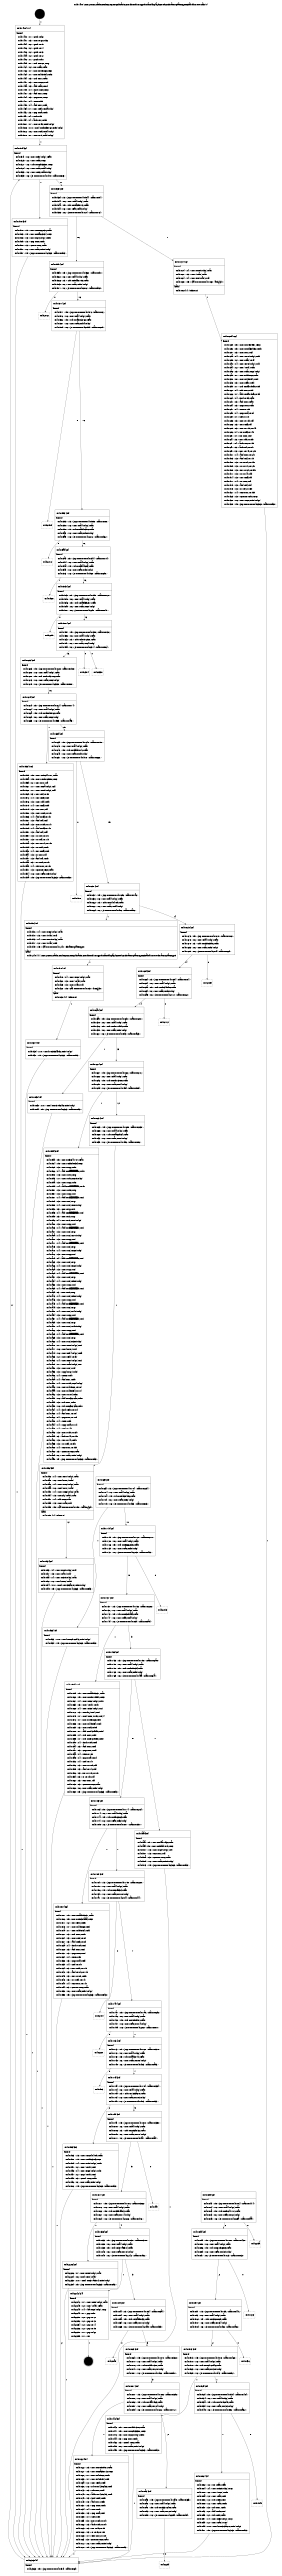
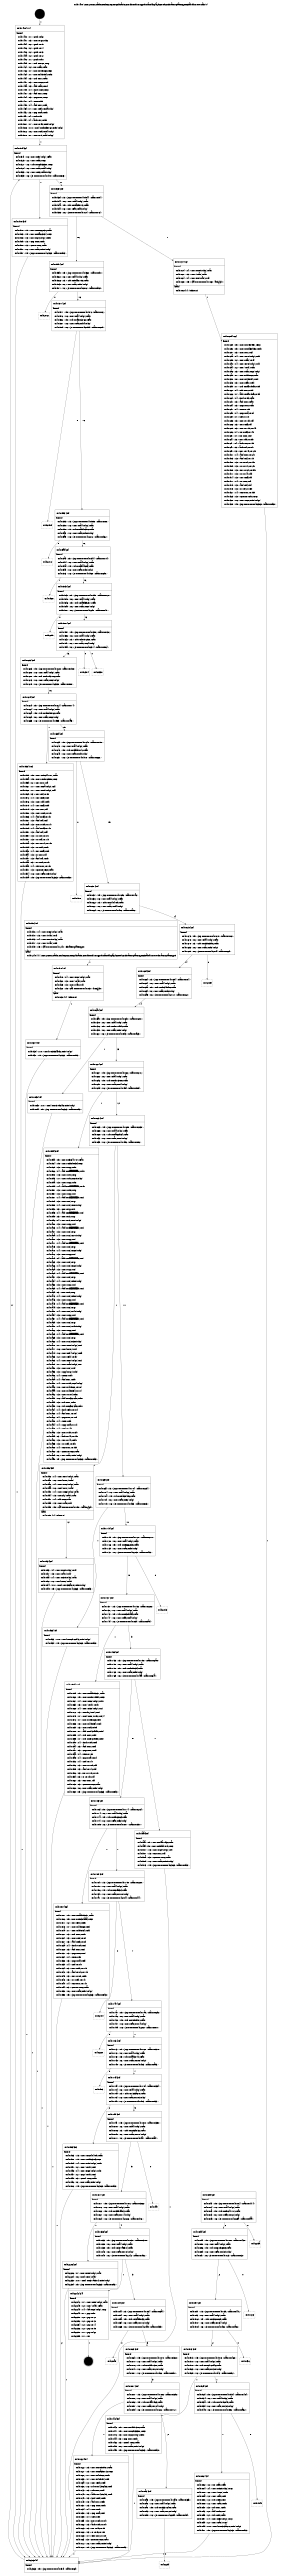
(107, 916) -> none
(164, 1022) -> none
none -> (120, 1311)
